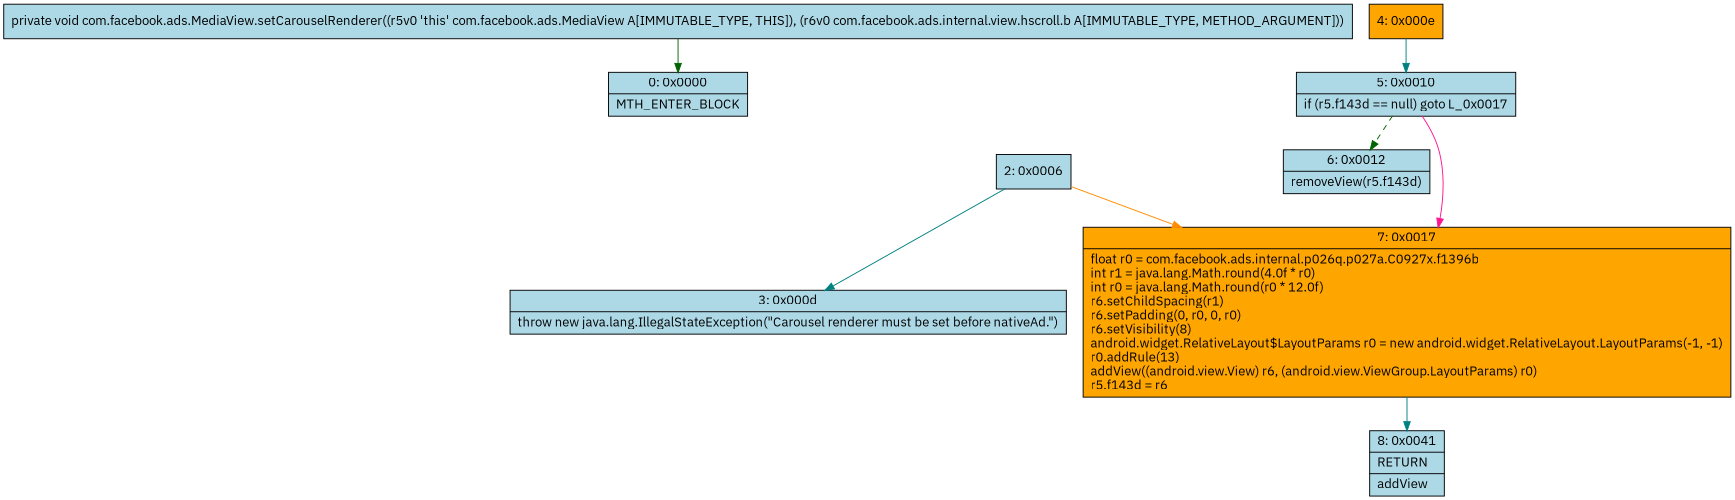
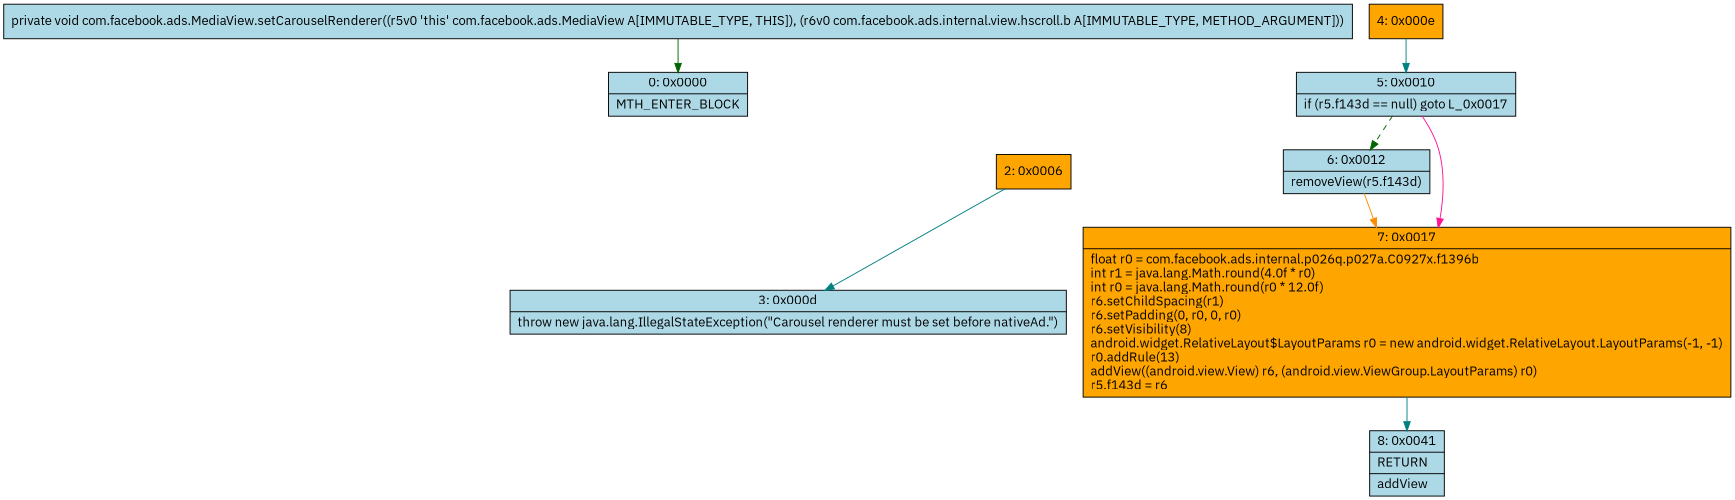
(1034, 172) -> (1034, 172)
(1122, 206) -> (1369, 206)
